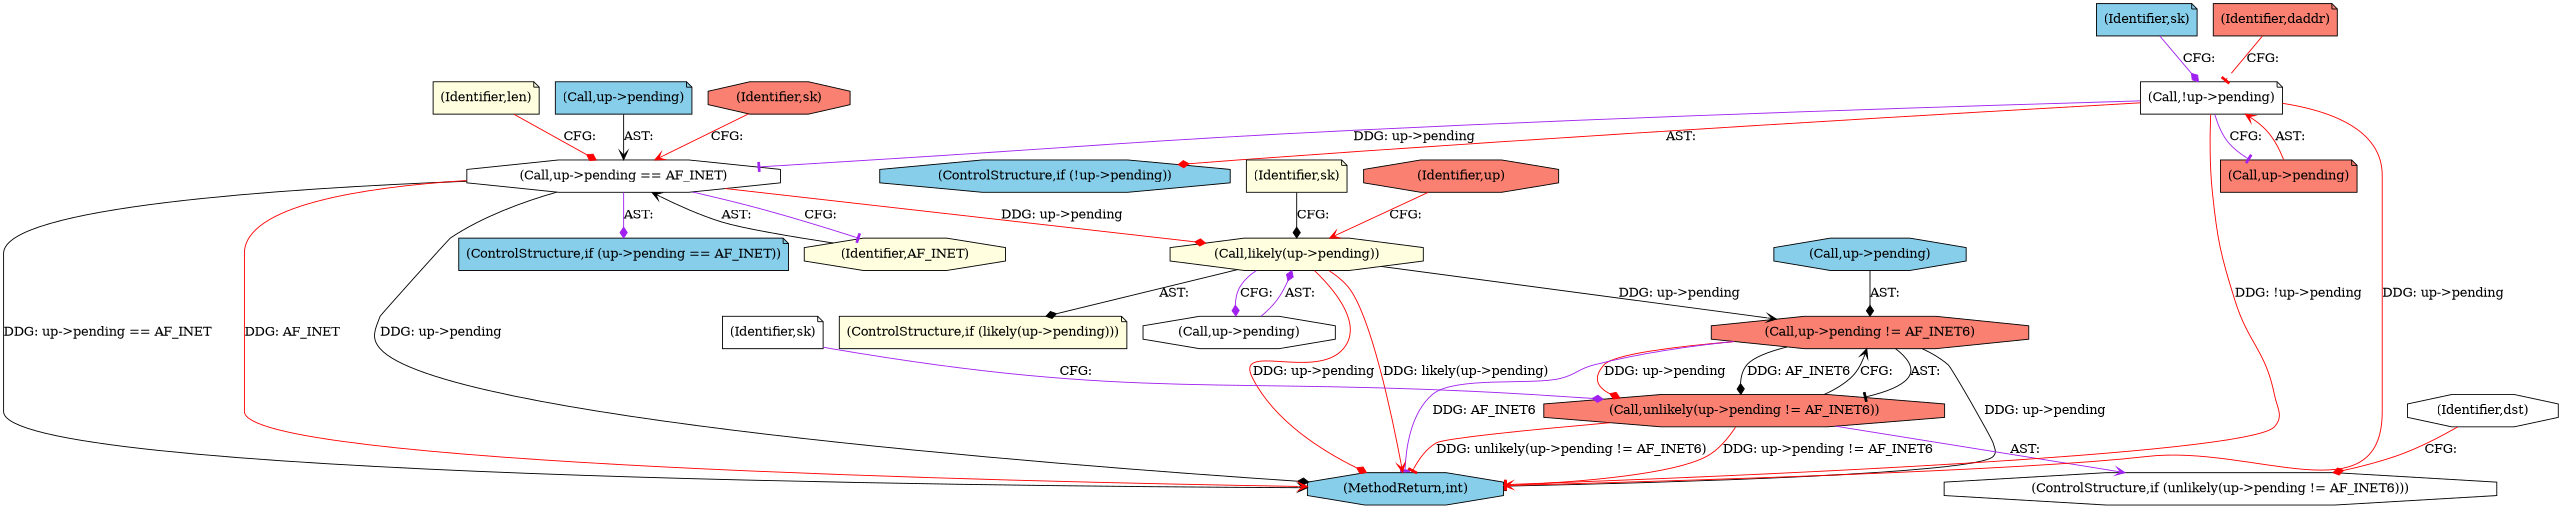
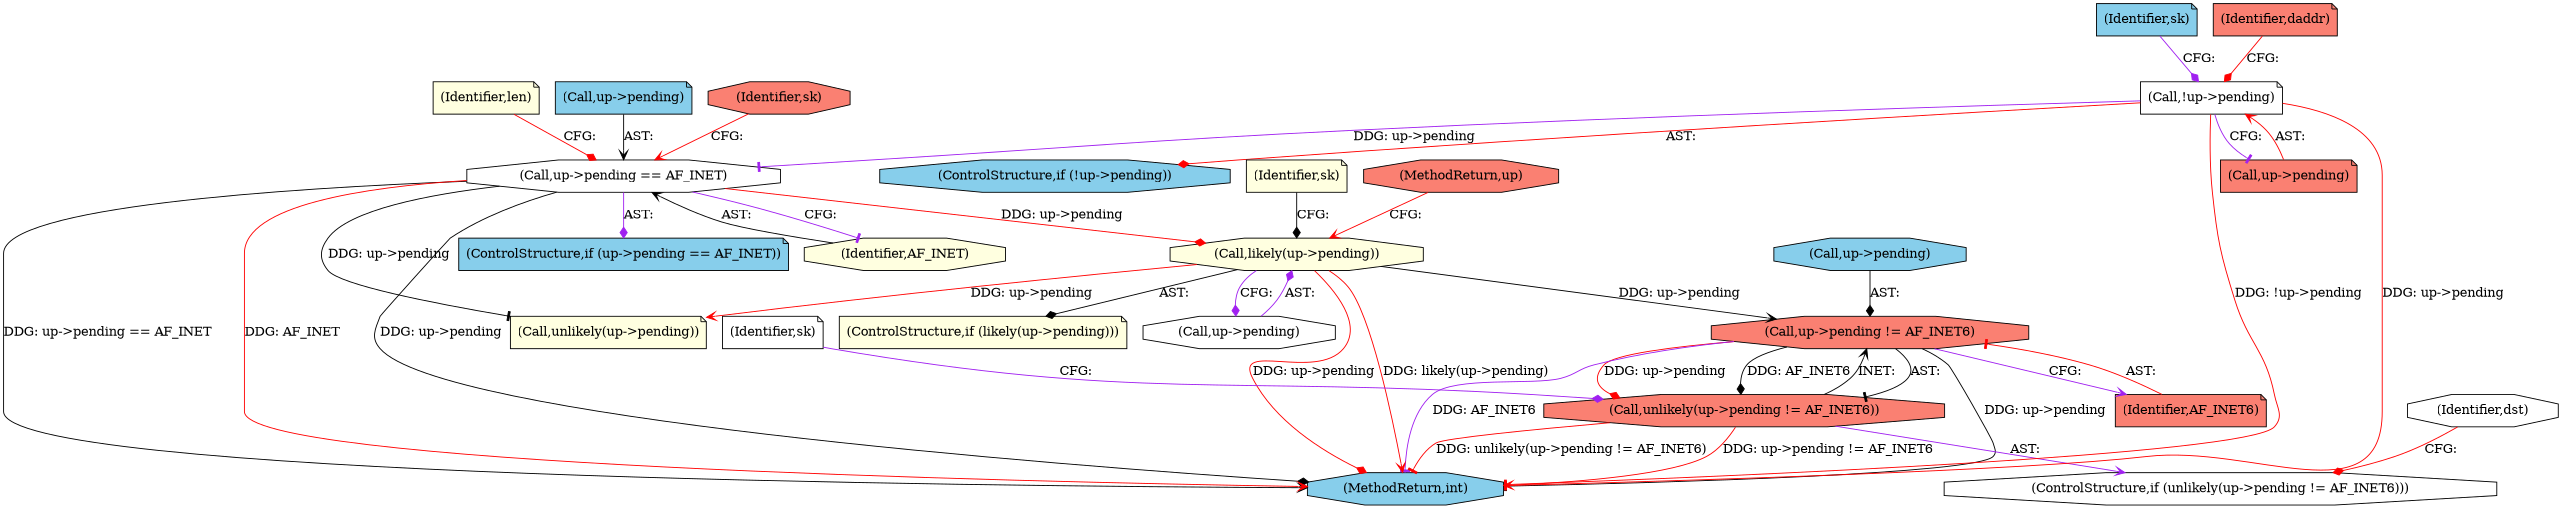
(2247, 55) -> (2247, 55)
(1461, 176) -> (1461, 176)
none -> (608, 332)
(1879, 372) -> (1879, 372)
none -> (2191, 411)
